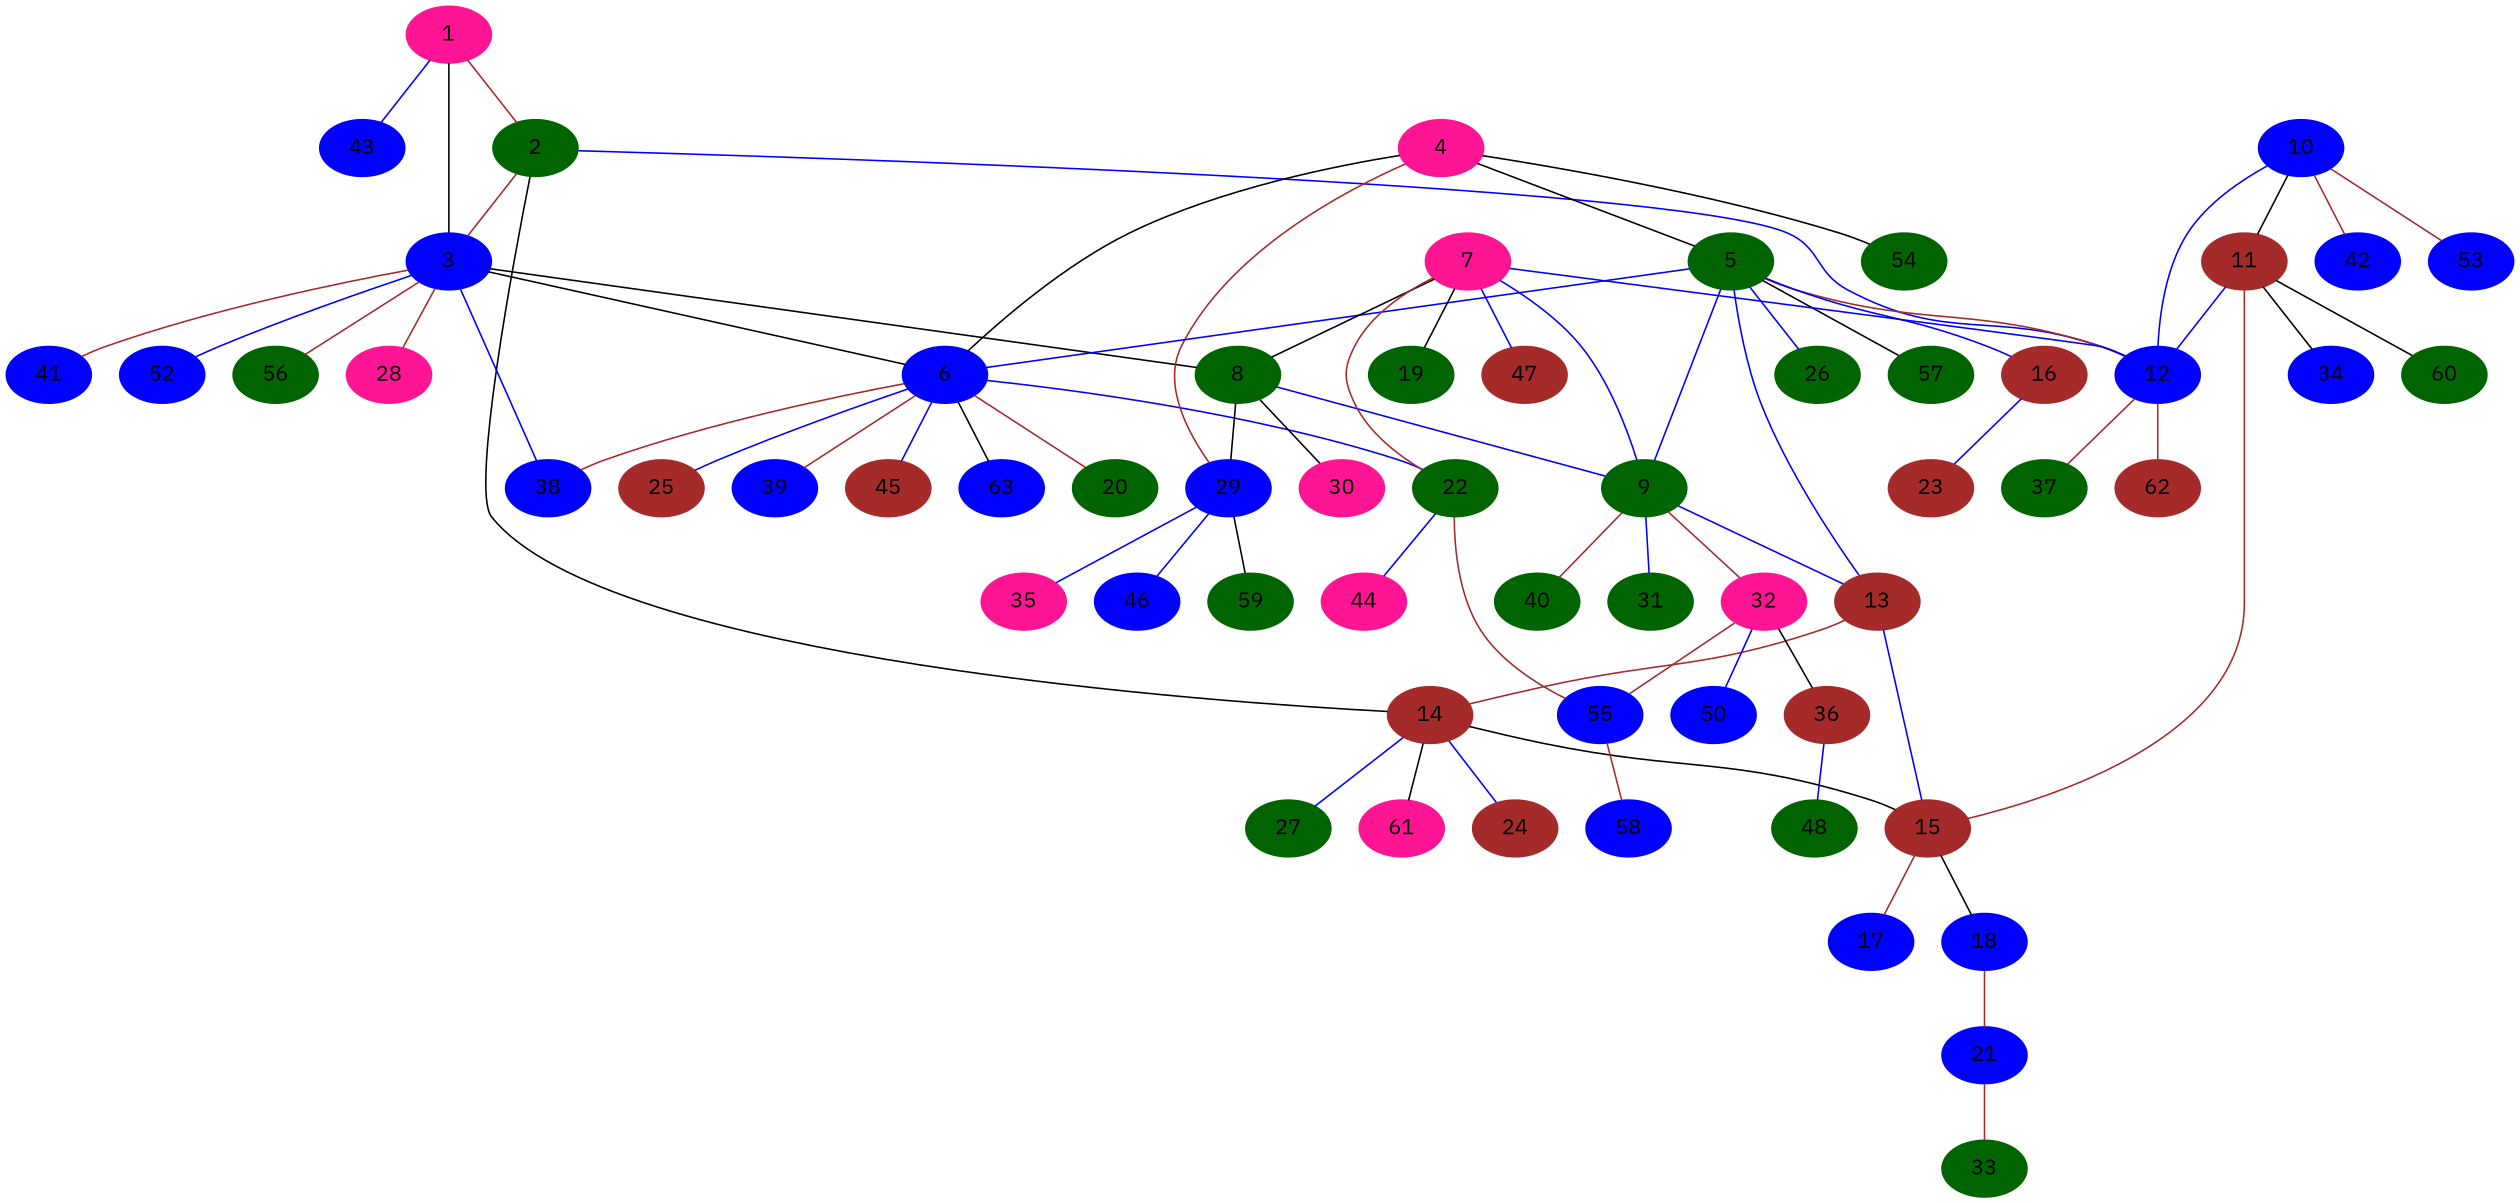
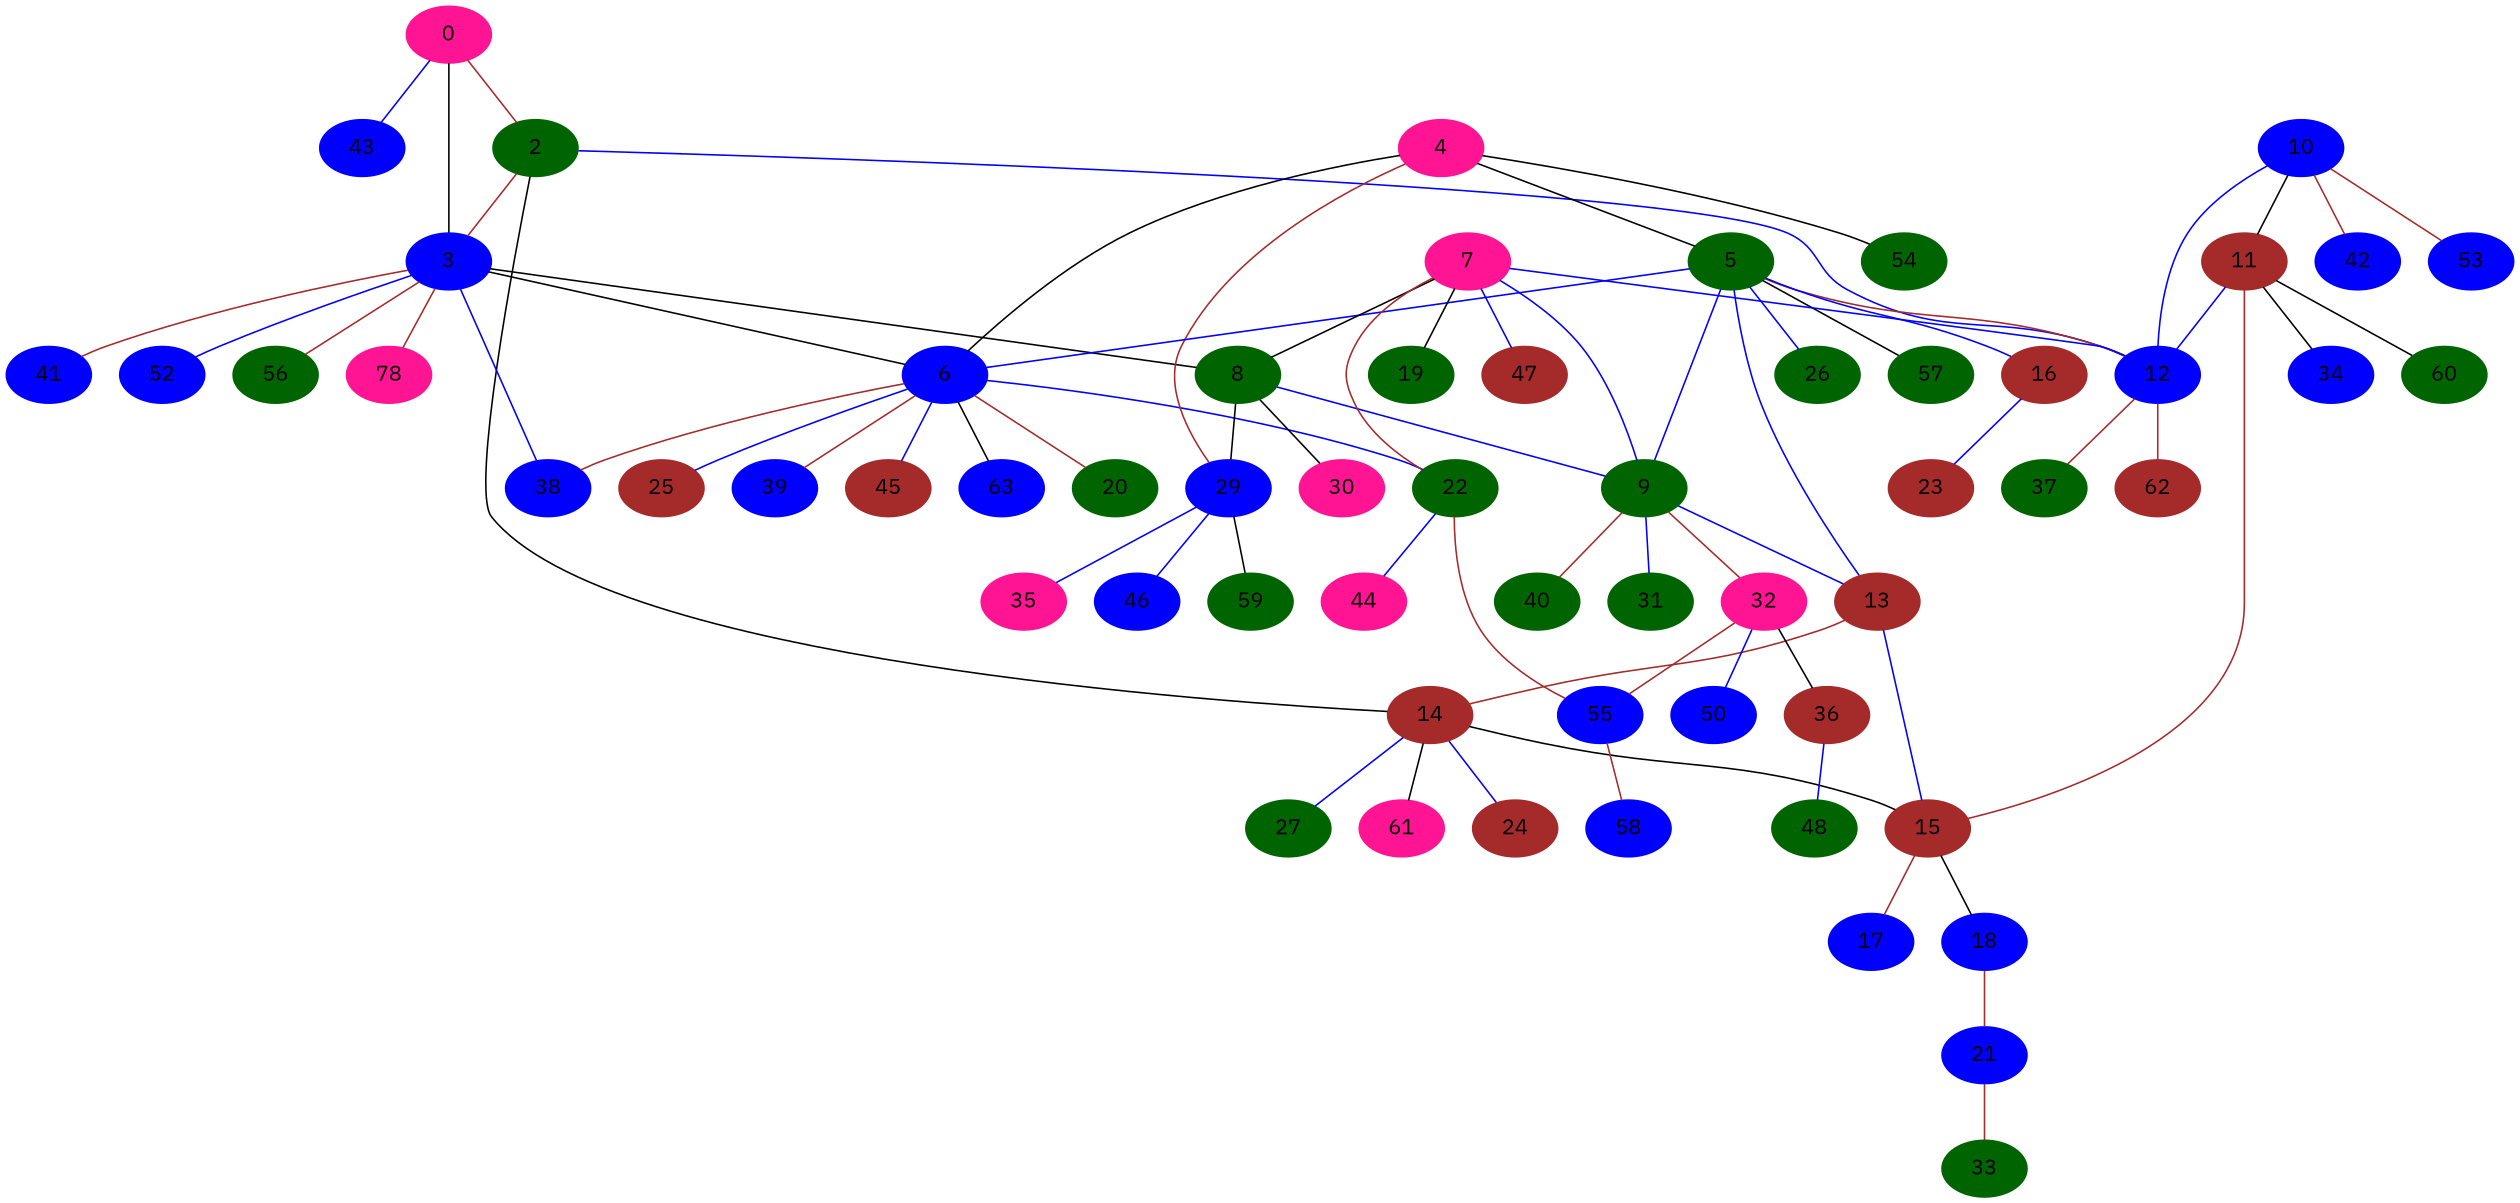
(449, 35) -> (449, 35)
(389, 375) -> (389, 375)
